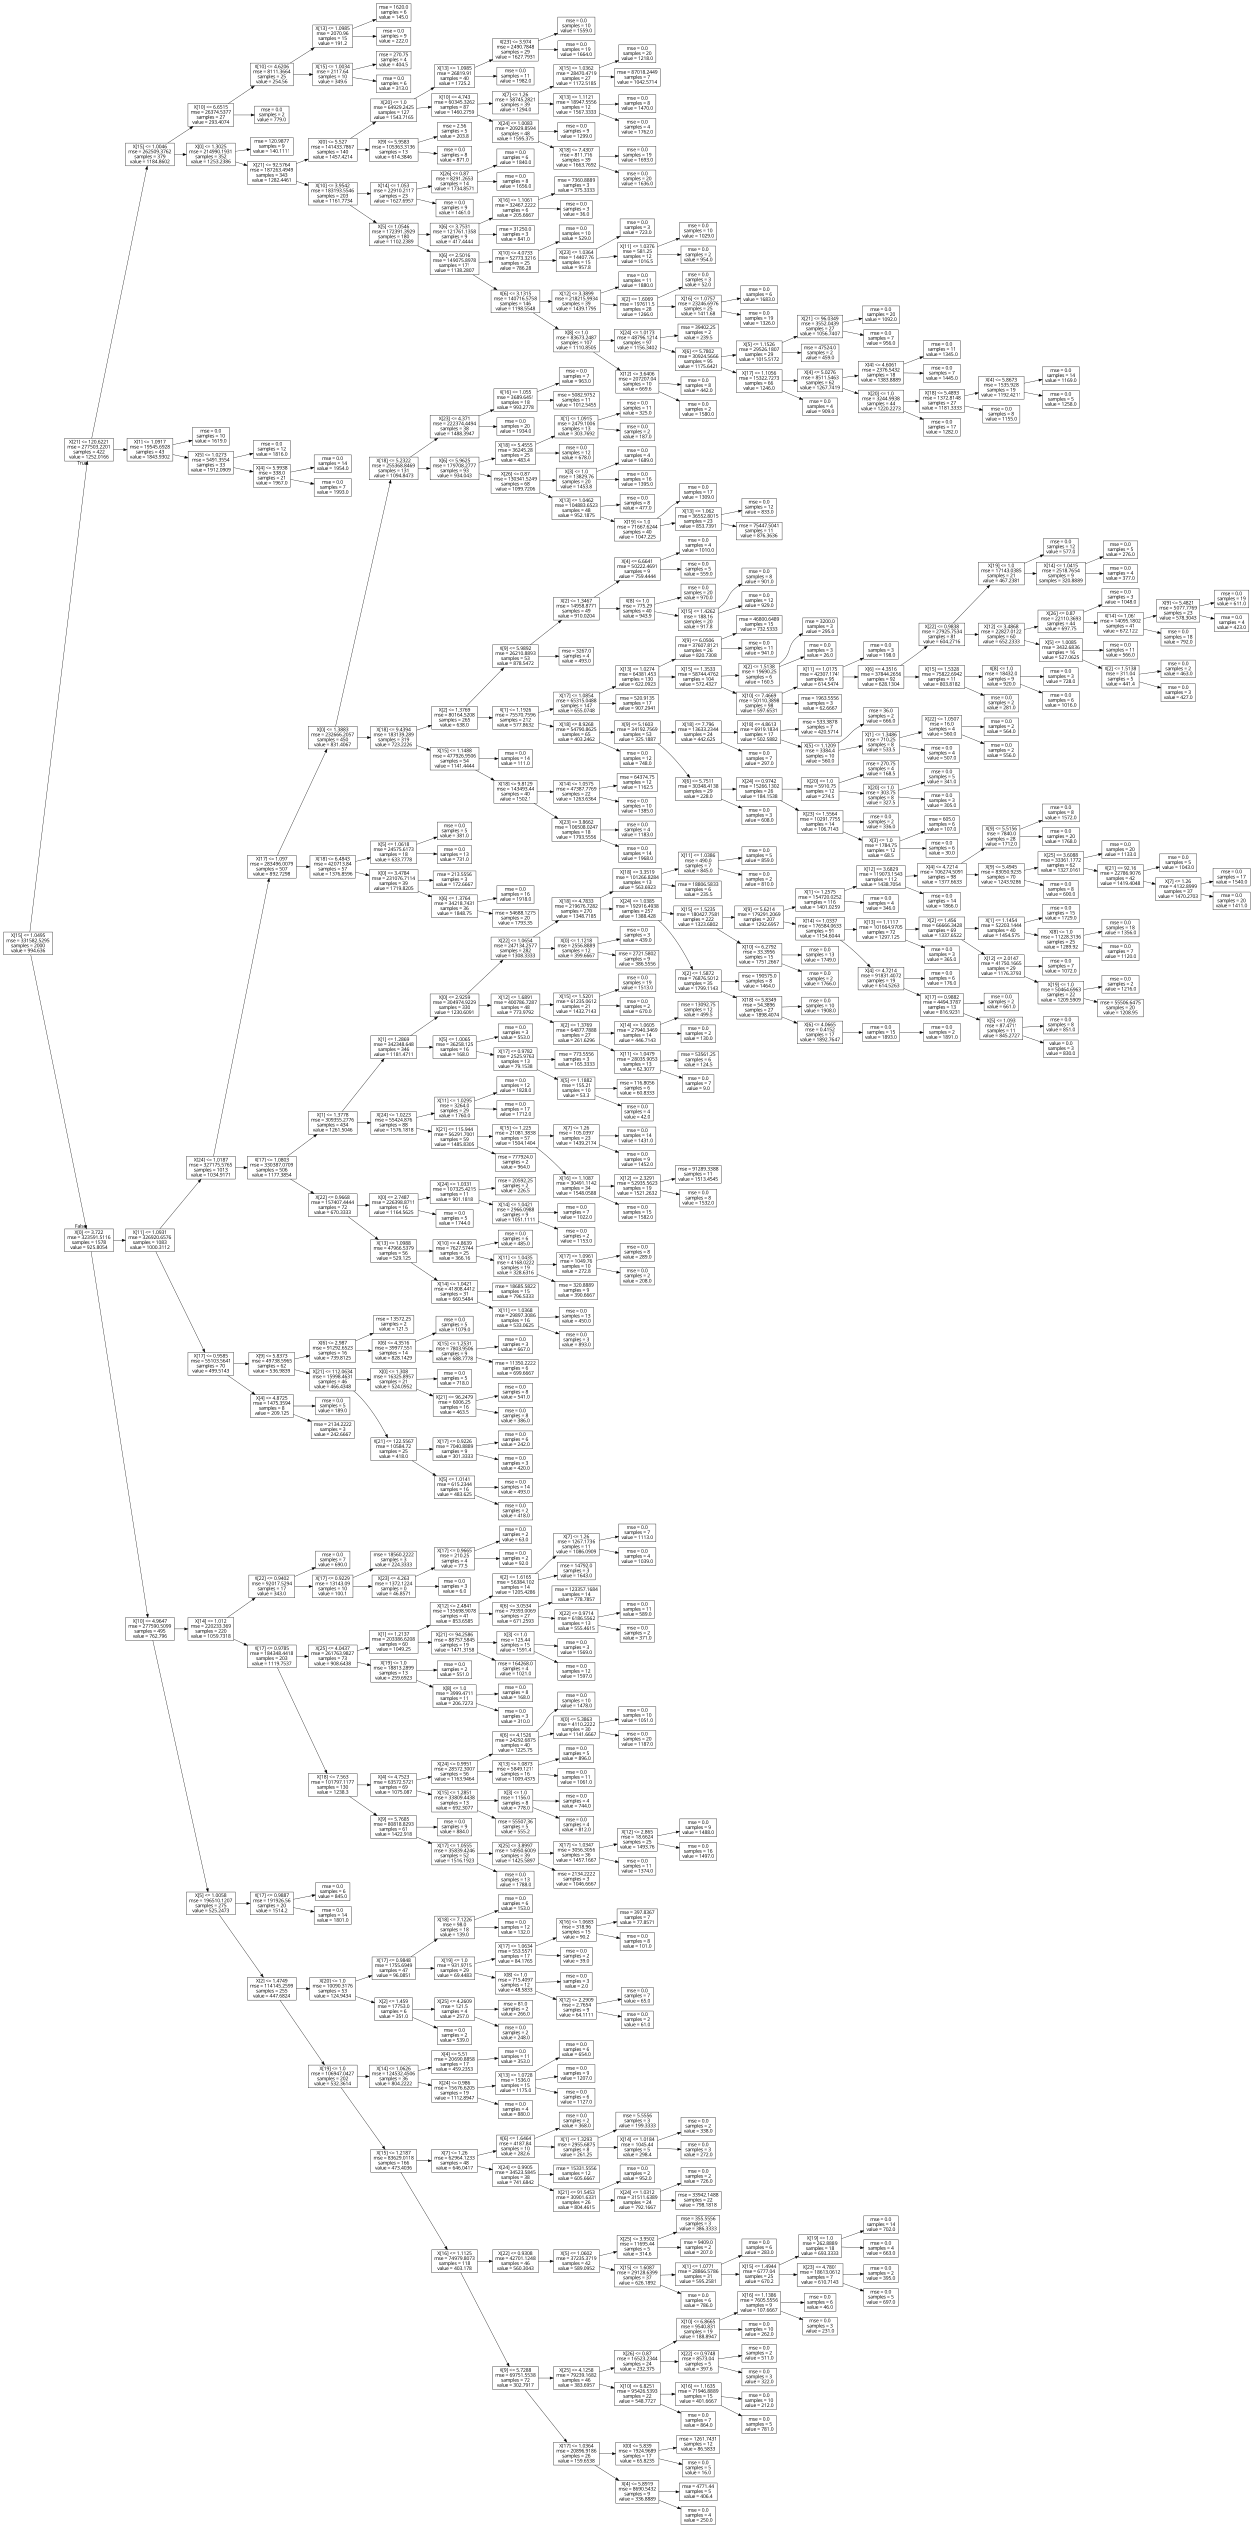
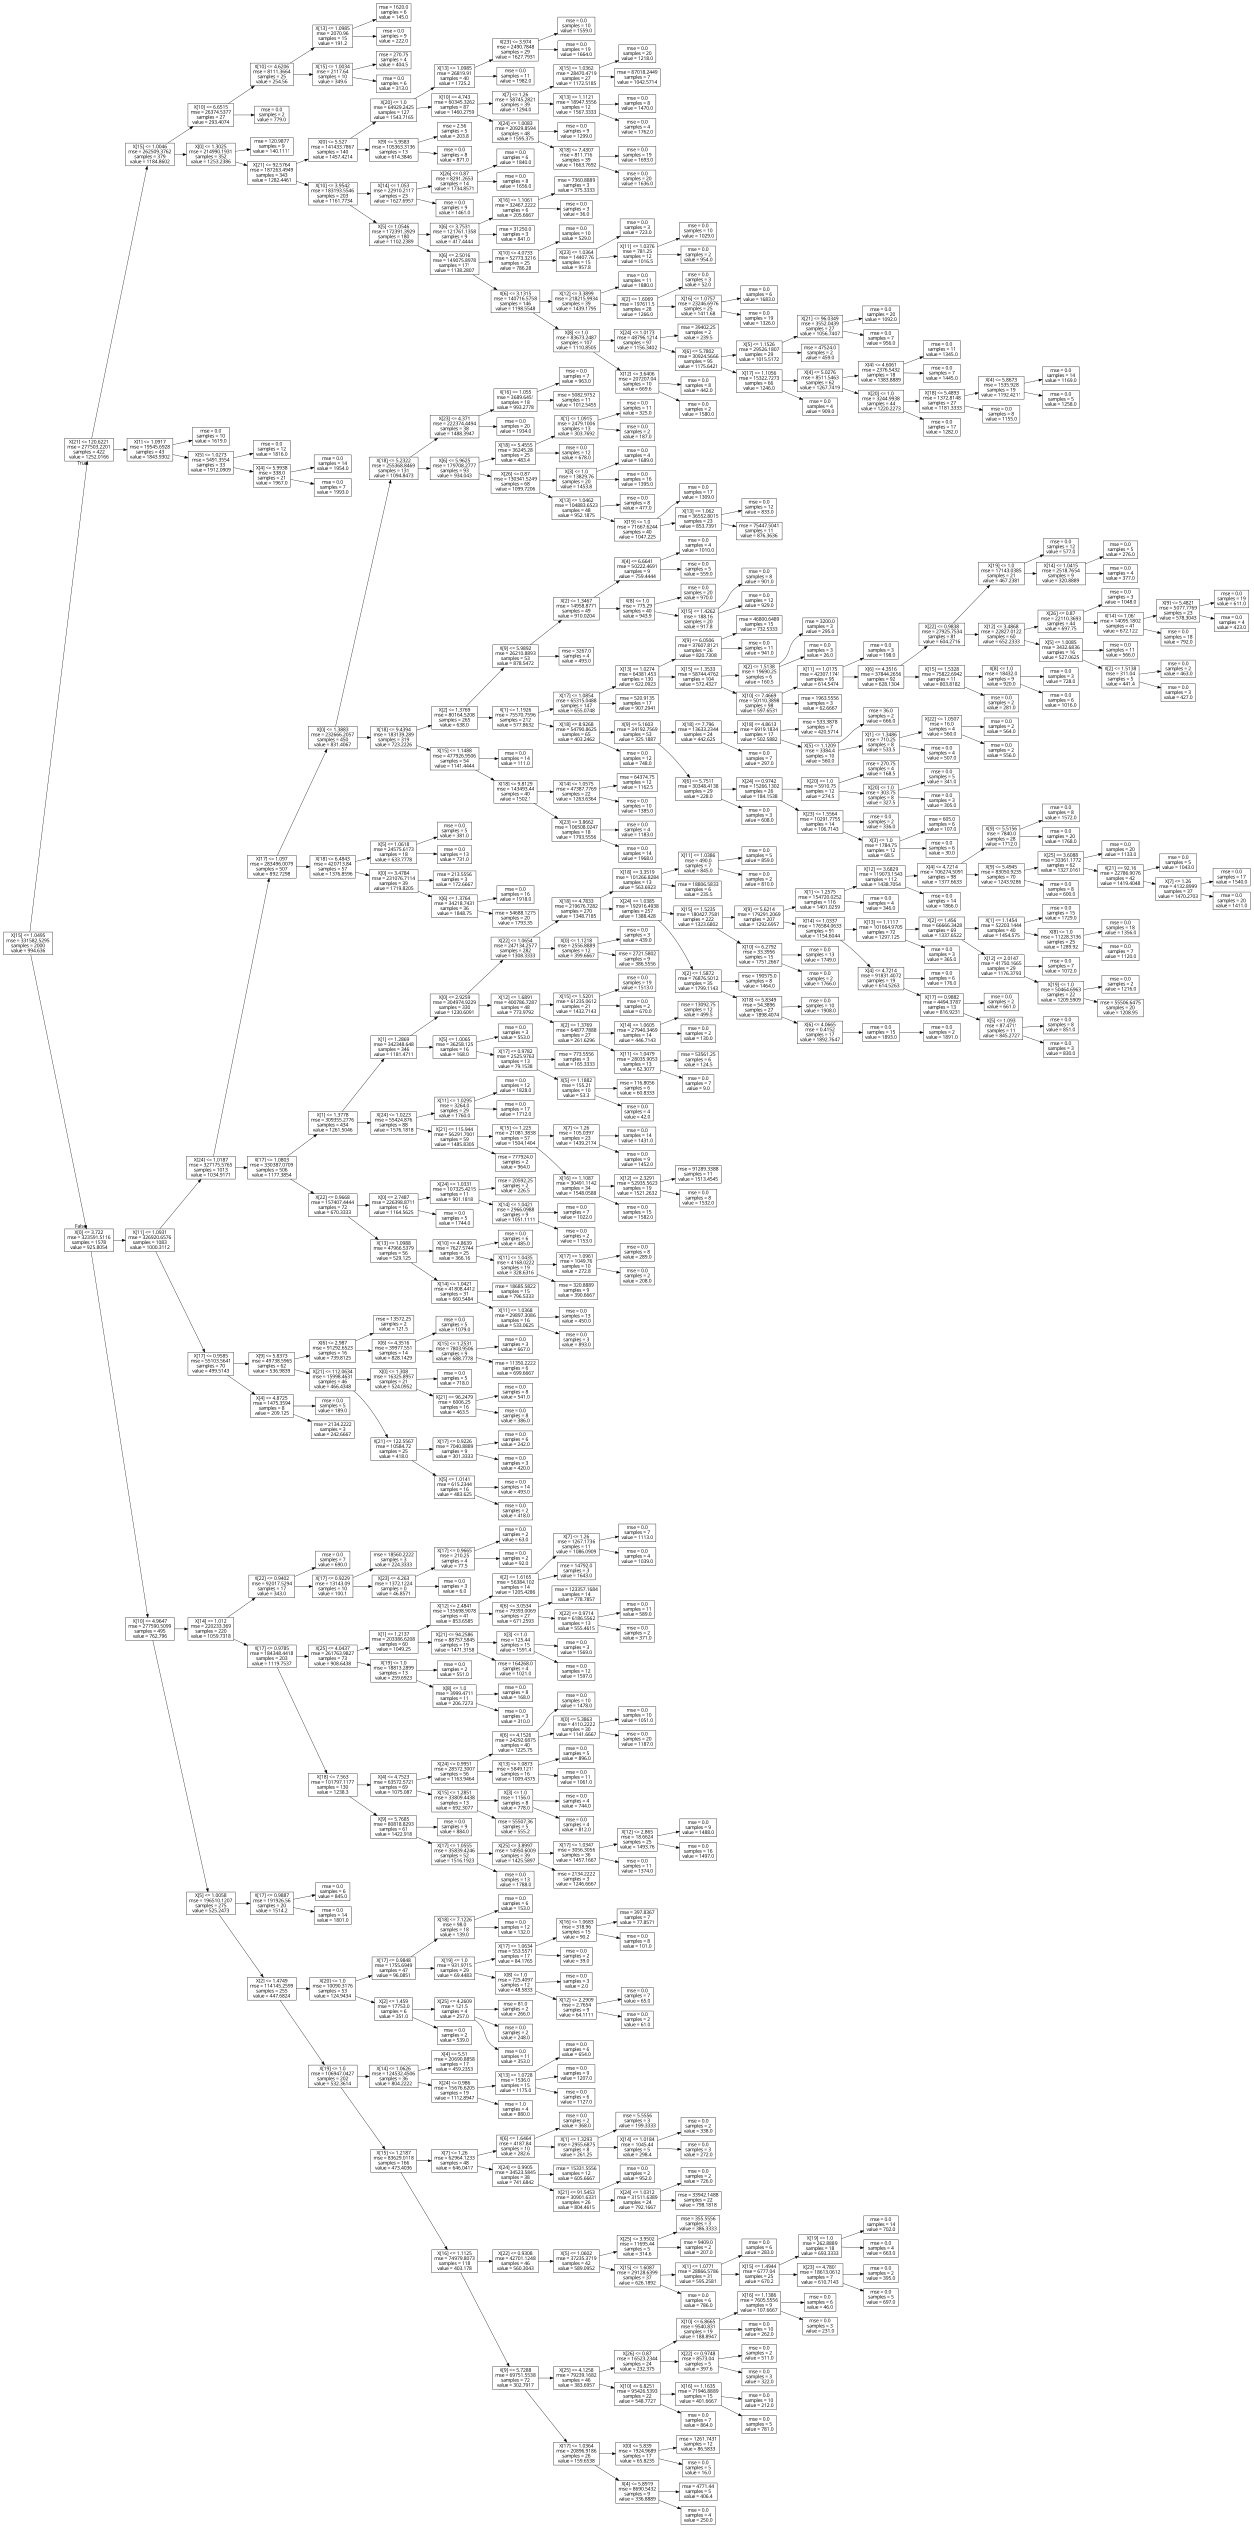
(637, 254) -> (637, 254)
(1061, 574) -> (1061, 574)
(1061, 1049) -> (1061, 1049)
(576, 1879) -> (576, 1879)
(515, 1983) -> (515, 1983)
(486, 2059) -> (485, 2034)
(515, 2110) -> (515, 2110)
